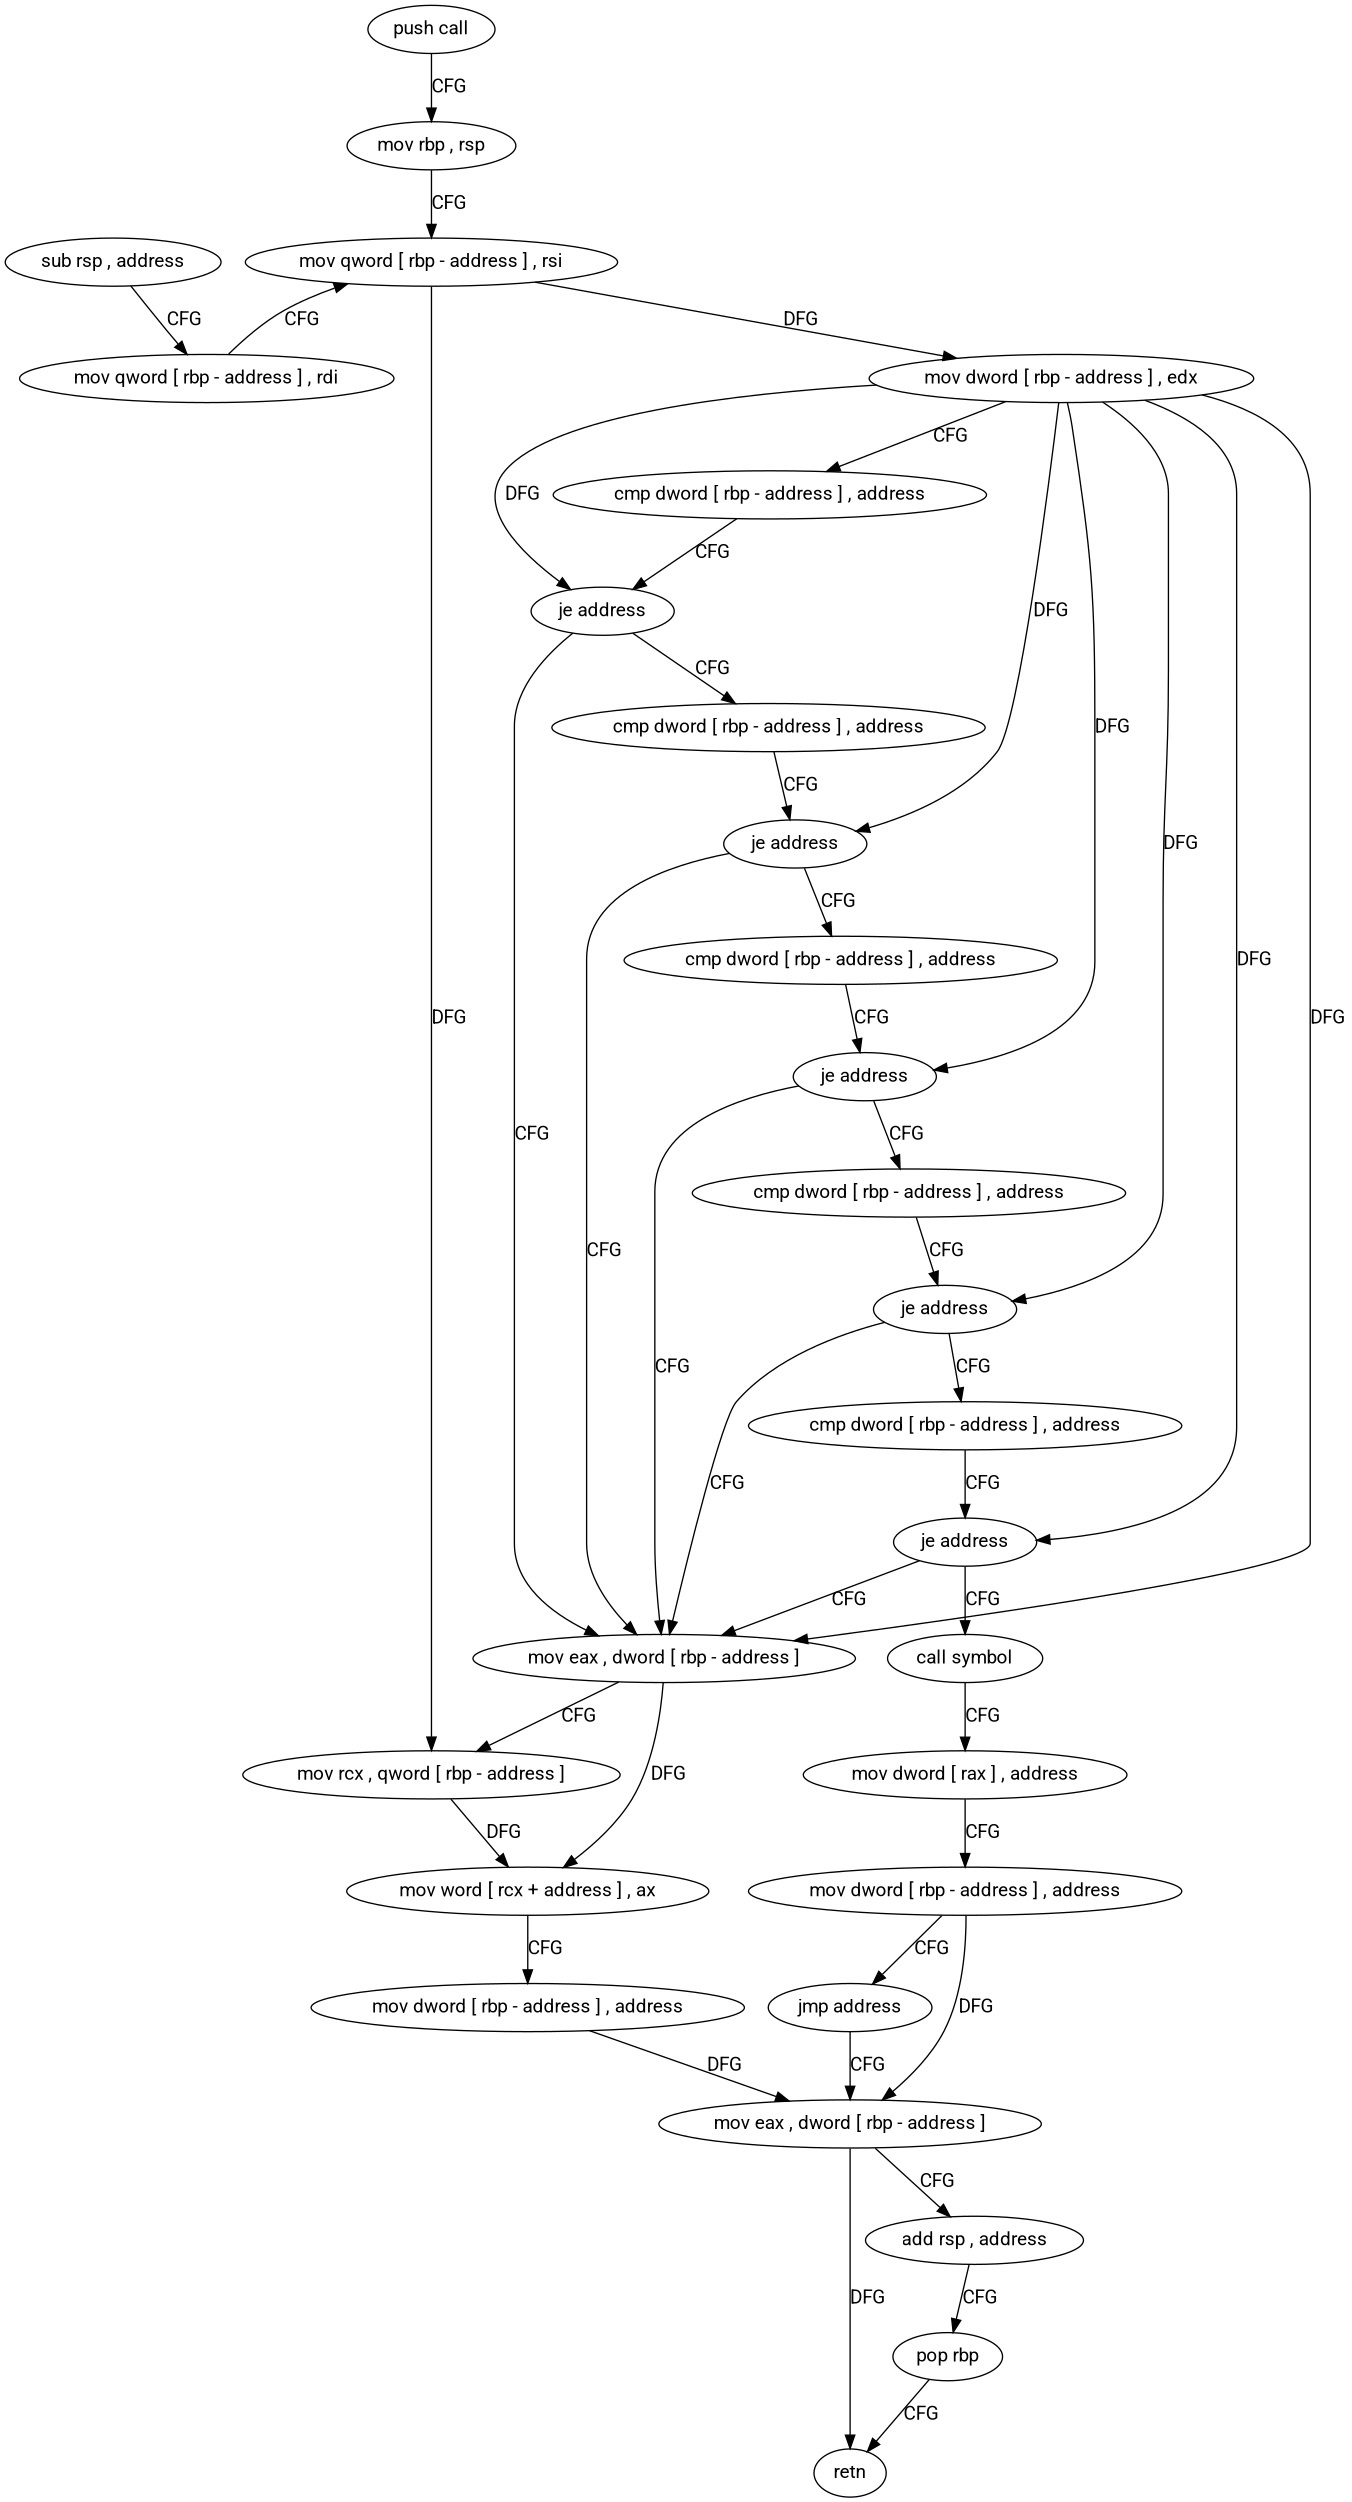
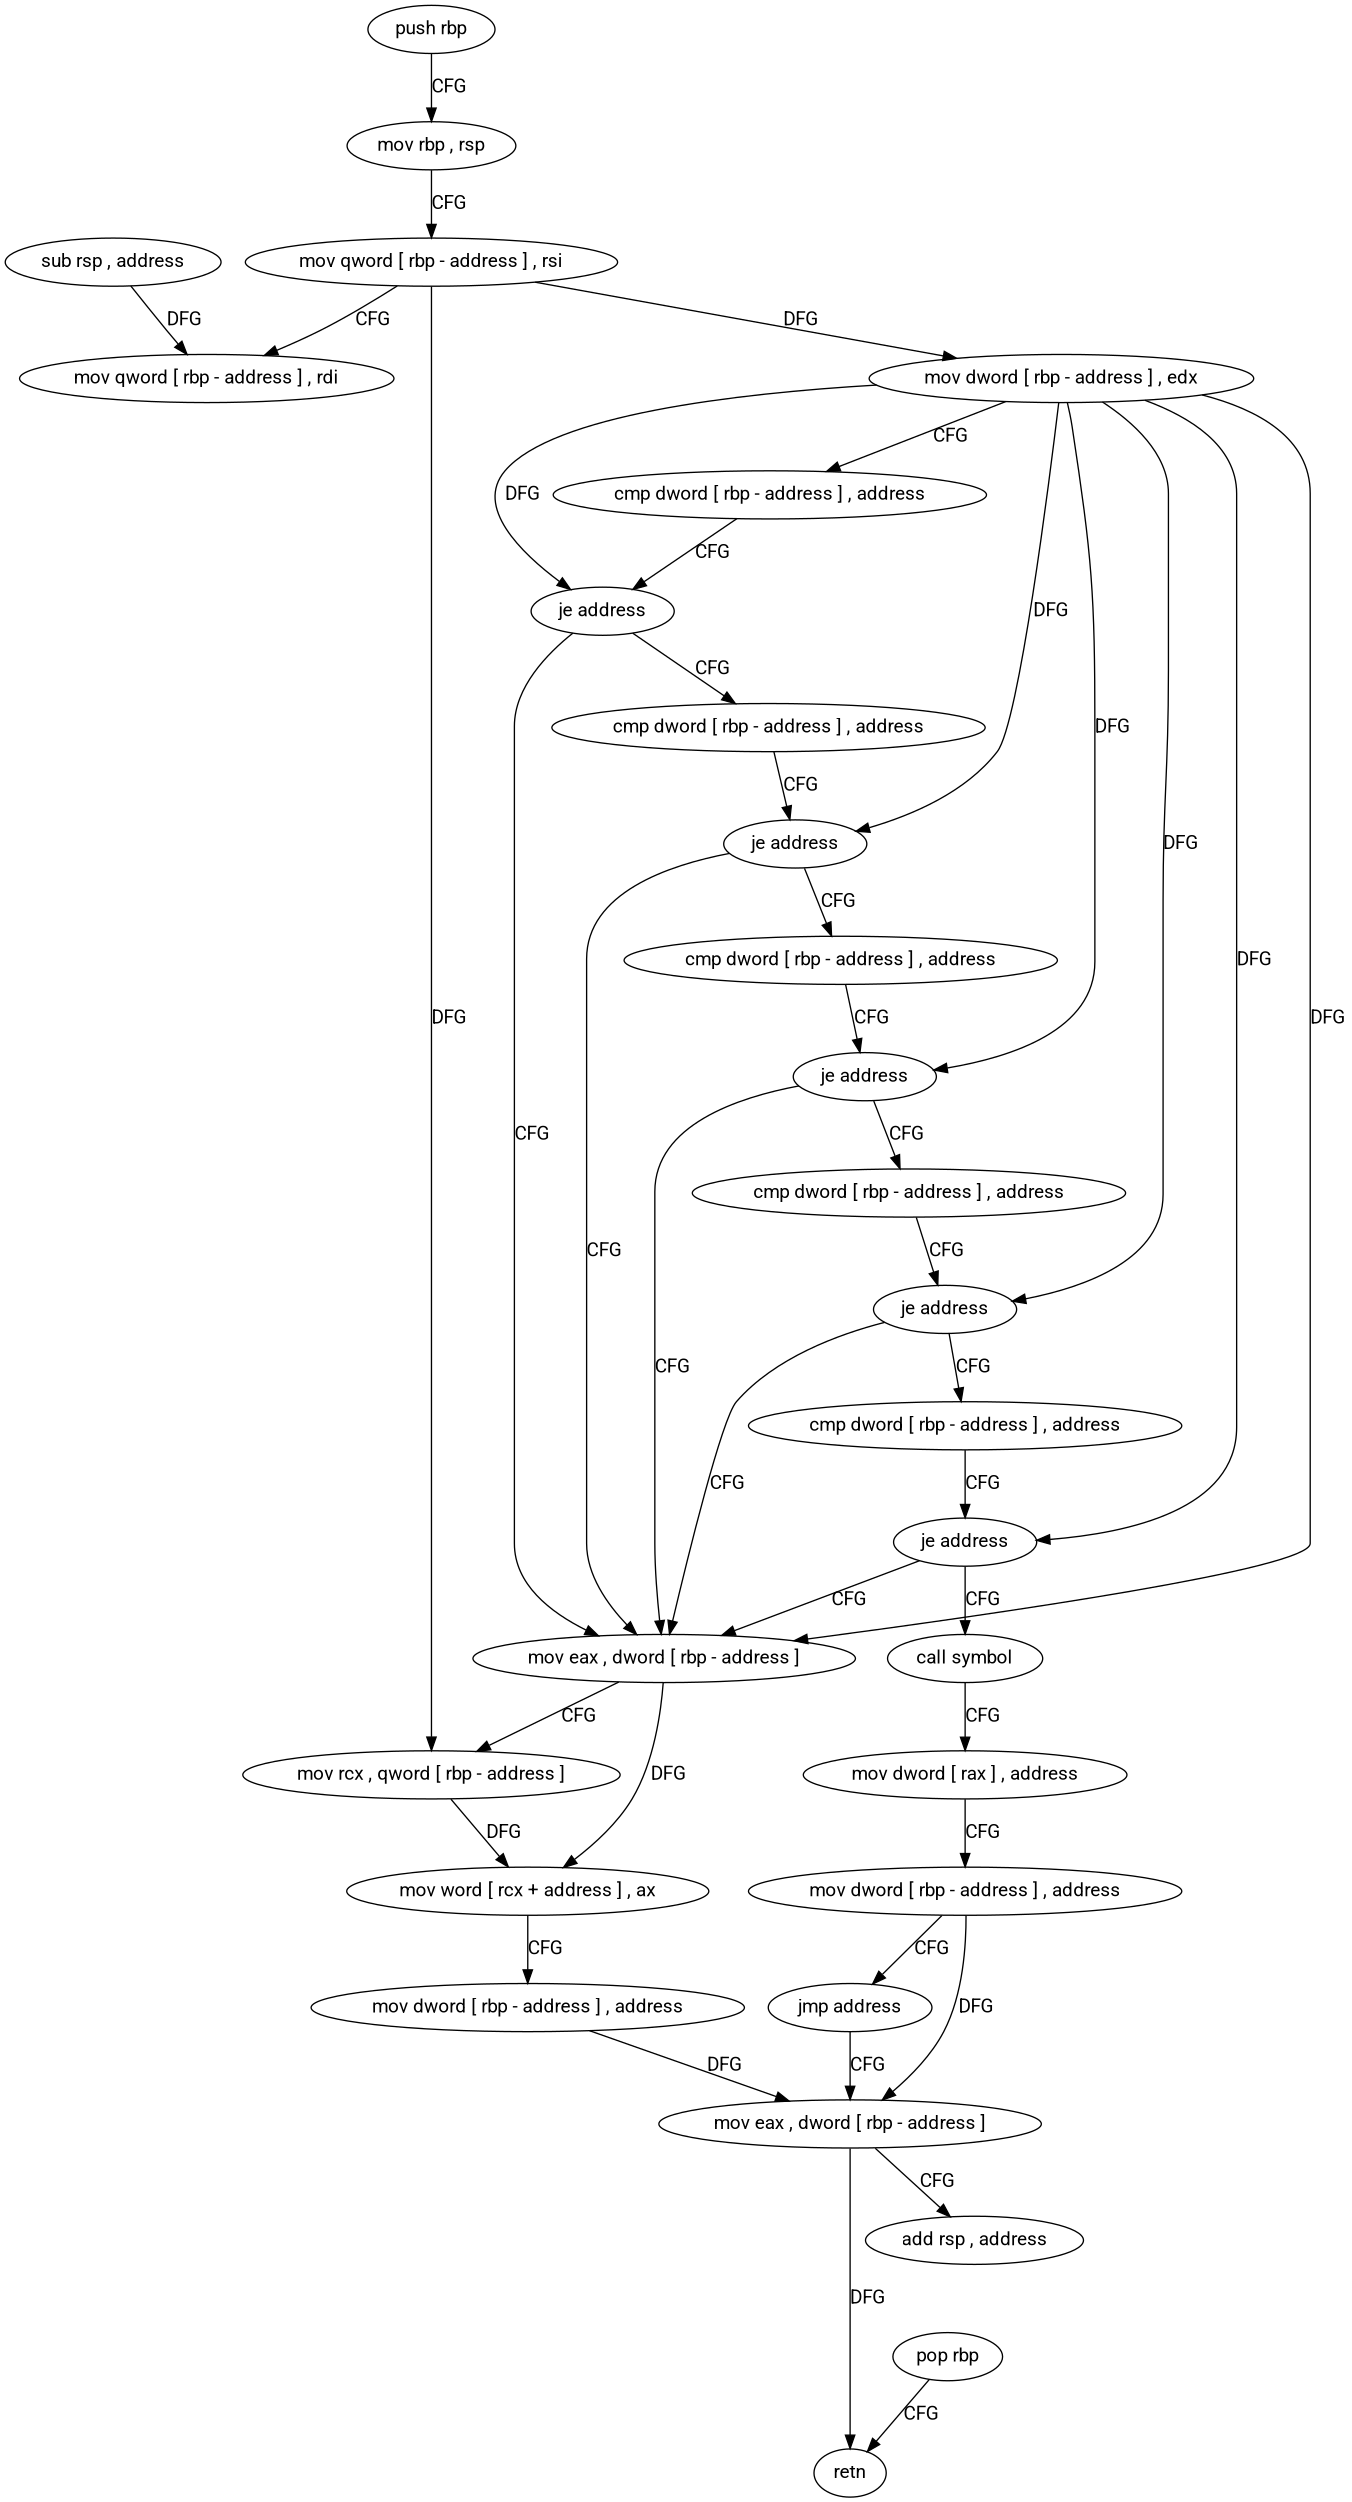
(431, 29) -> (431, 29)
(277, 314) -> (338, 321)
(185, 320) -> (185, 320)
(963, 2292) -> none
